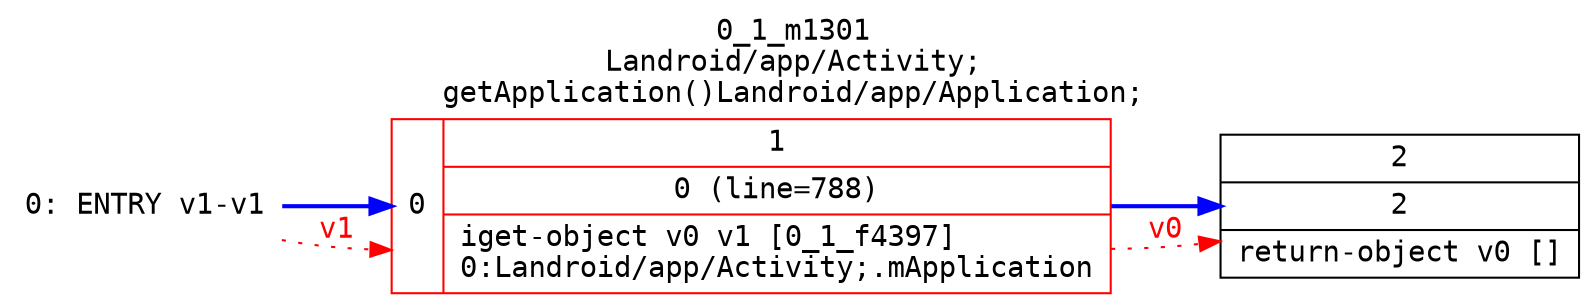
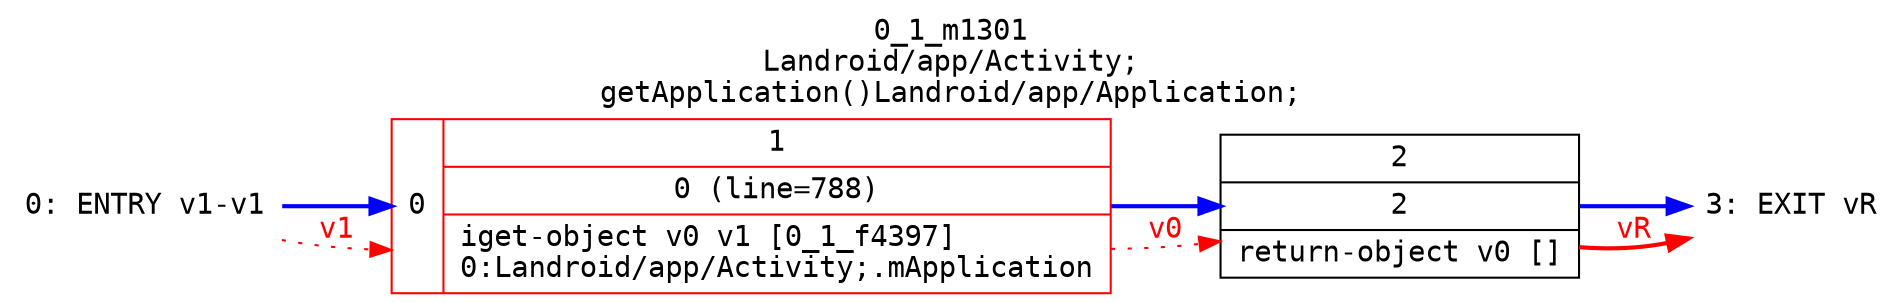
none -> (1791, 206)
